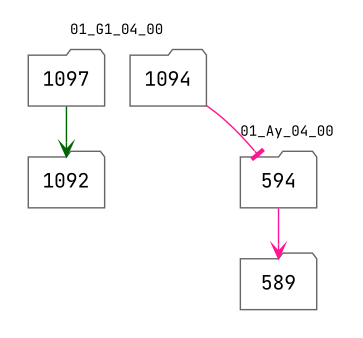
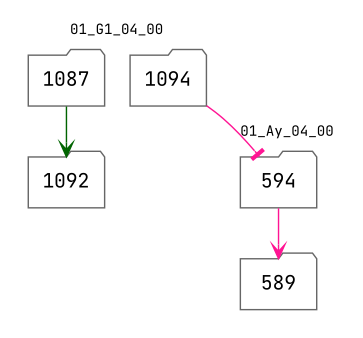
(66, 81) -> (66, 81)
